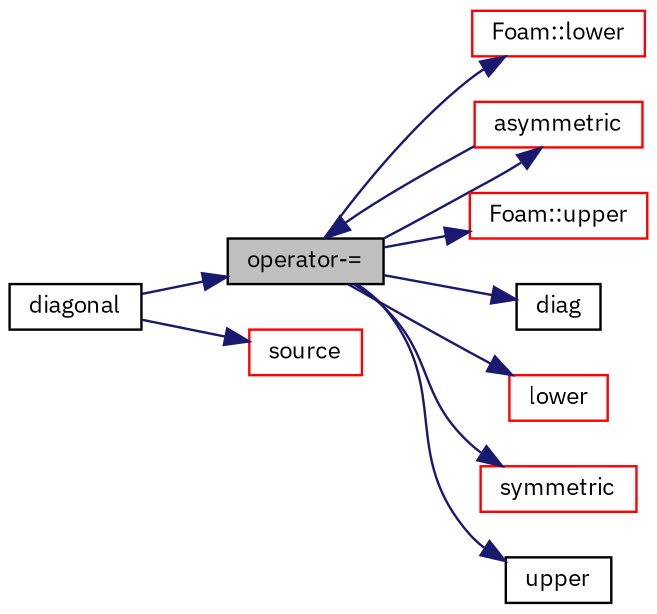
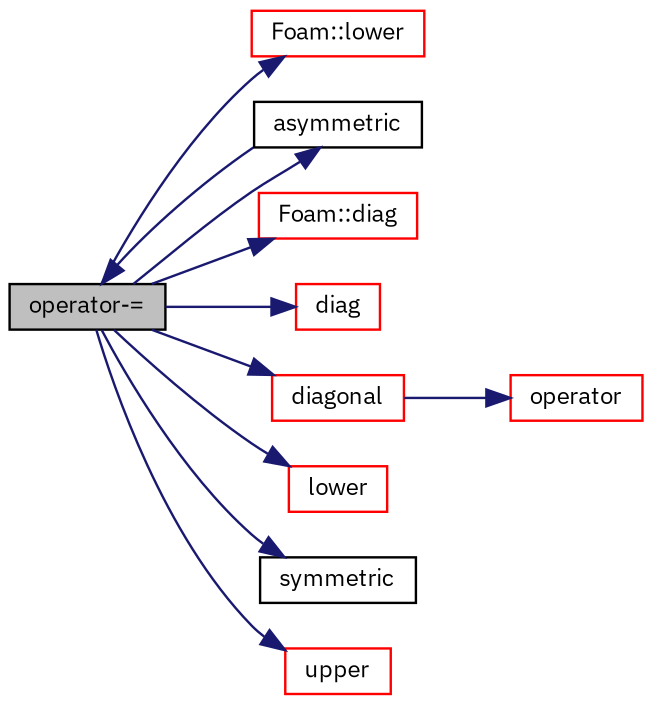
(559, 125) -> (338, 125)
(559, 216) -> (338, 216)
(173, 288) -> (201, 348)
(76, 307) -> (338, 398)
(559, 307) -> (338, 307)
(306, 352) -> (577, 398)
(559, 489) -> (338, 580)
(559, 580) -> (338, 671)
